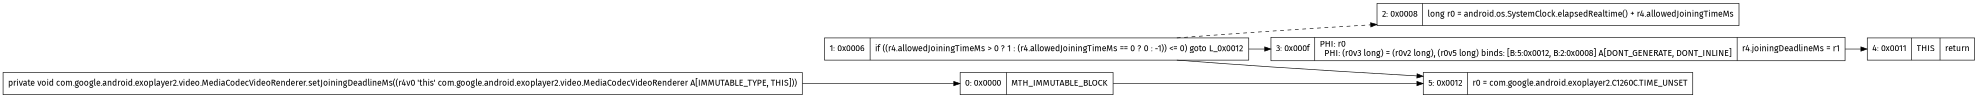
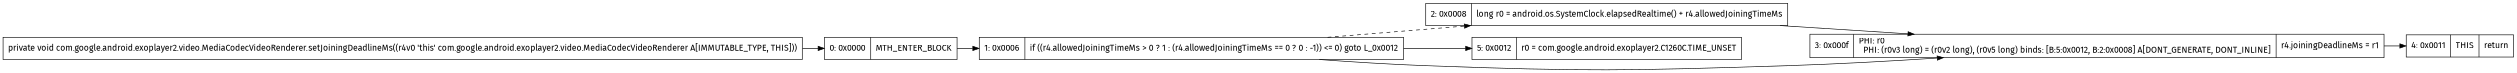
none -> (1844, 30)
(1060, 83) -> (914, 48)
(1265, 84) -> (965, 48)
